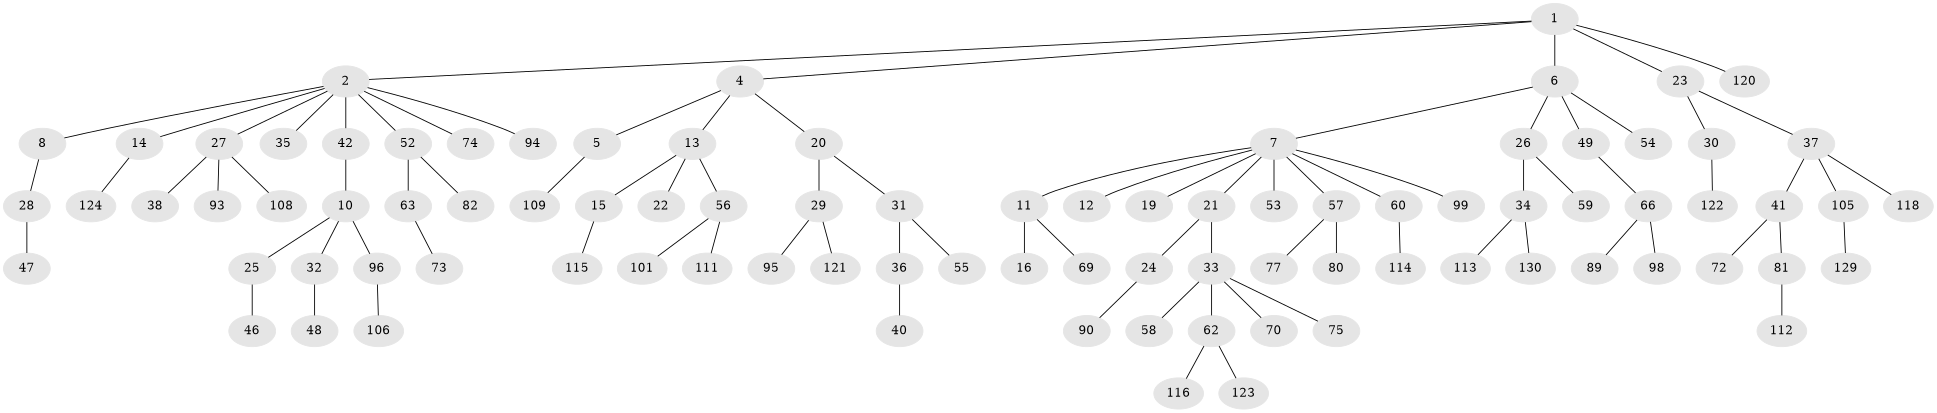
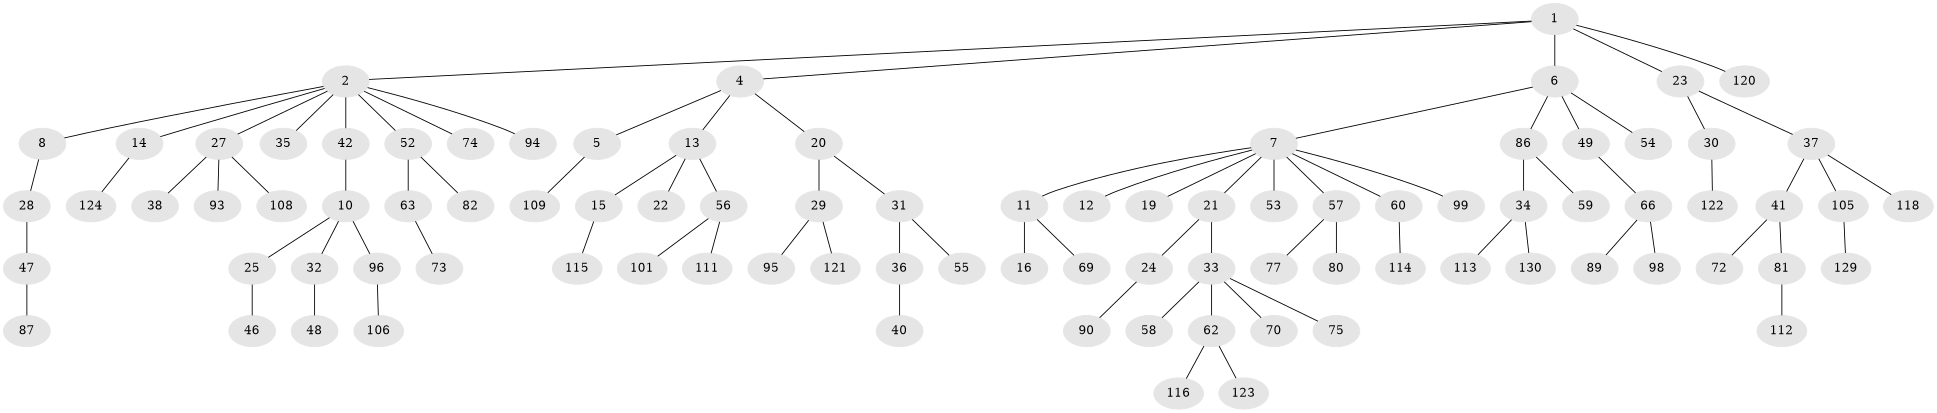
(1524, 144) -> (1524, 144)
none -> (27, 331)
